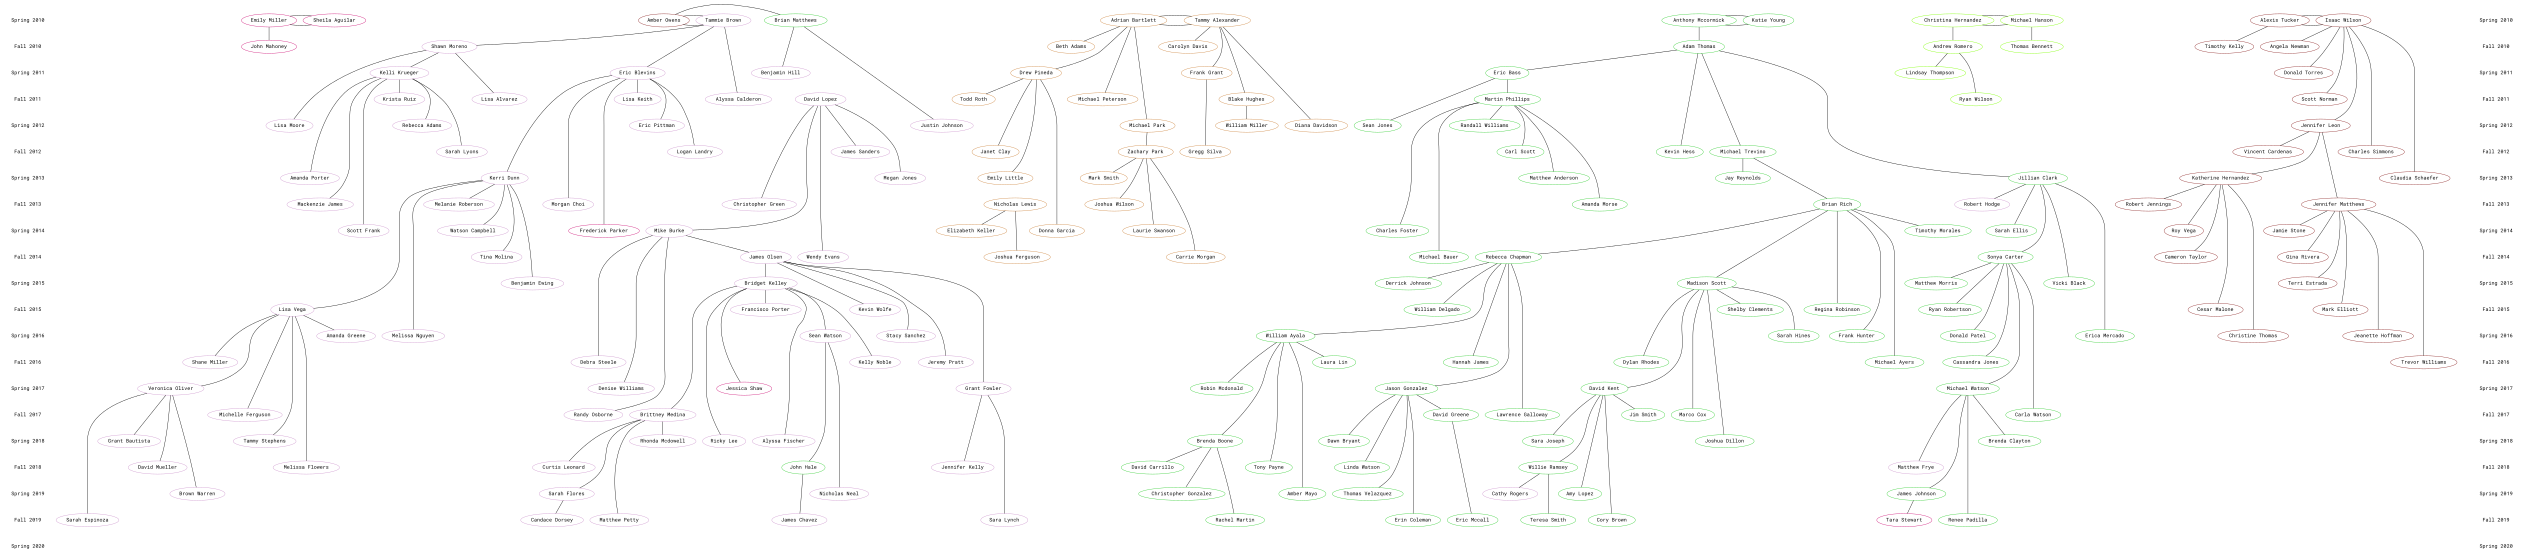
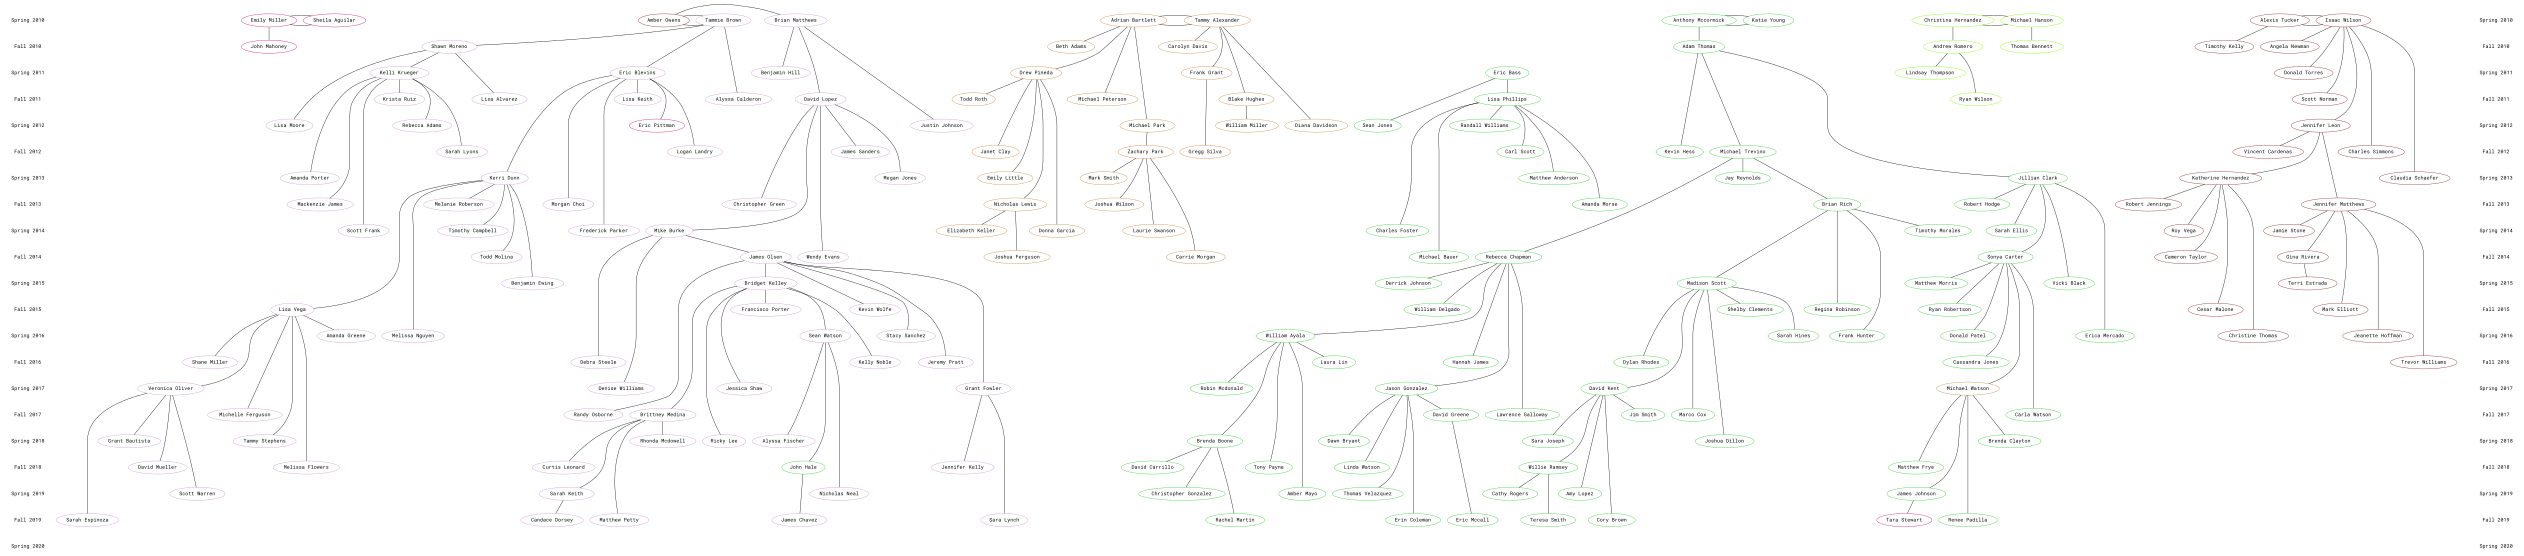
(796, 20) -> (796, 20)
none -> (811, 59)
(1602, 60) -> none
(1507, 99) -> (1507, 99)
(657, 126) -> (657, 126)
none -> (1043, 142)
(1982, 205) -> (1982, 205)
(473, 231) -> (473, 231)
(604, 231) -> (604, 231)
(1680, 237) -> (1631, 211)
(2338, 248) -> (2305, 270)
(497, 257) -> (497, 257)
(665, 340) -> (679, 338)
(790, 355) -> (808, 389)
(1895, 362) -> none
(744, 389) -> (744, 389)
(1968, 389) -> (1968, 389)
(1916, 468) -> (1916, 468)
(197, 494) -> (197, 494)
(567, 494) -> (567, 494)
(1510, 494) -> (1510, 494)
